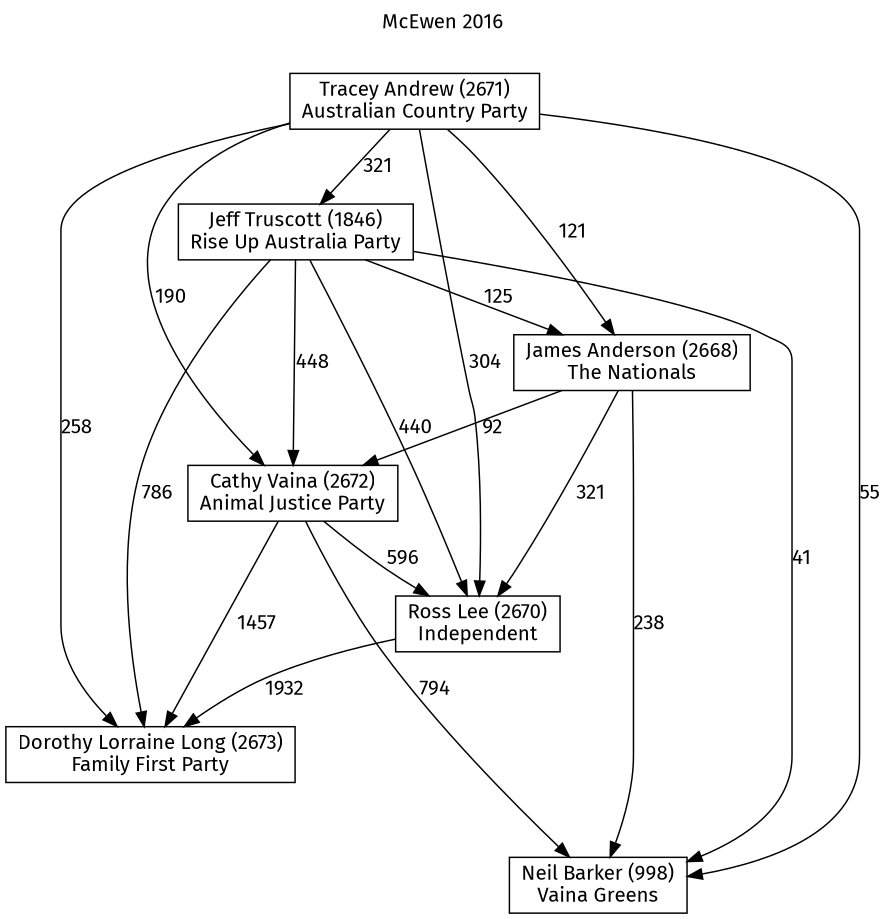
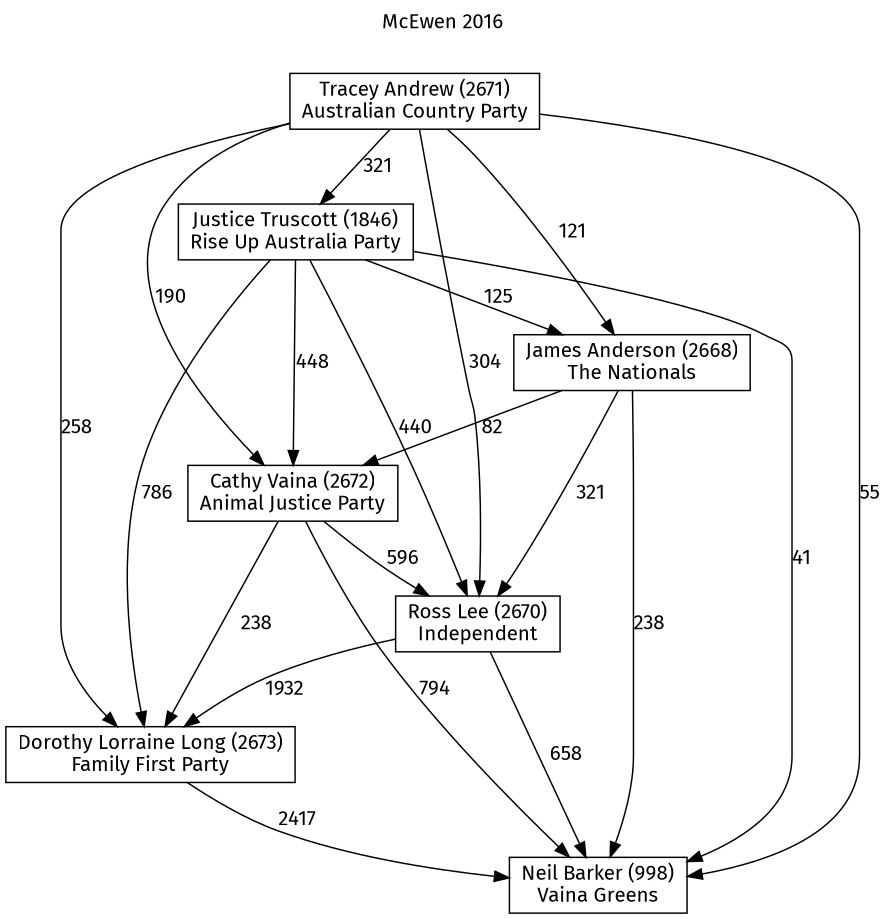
(296, 232) -> (296, 232)
(493, 428) -> (493, 428)
(257, 624) -> (257, 624)
none -> (535, 748)
none -> (335, 848)
